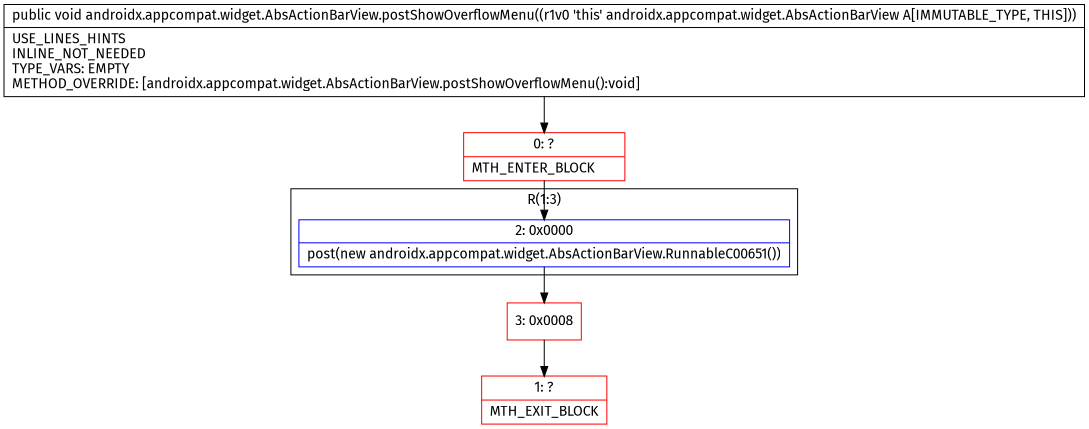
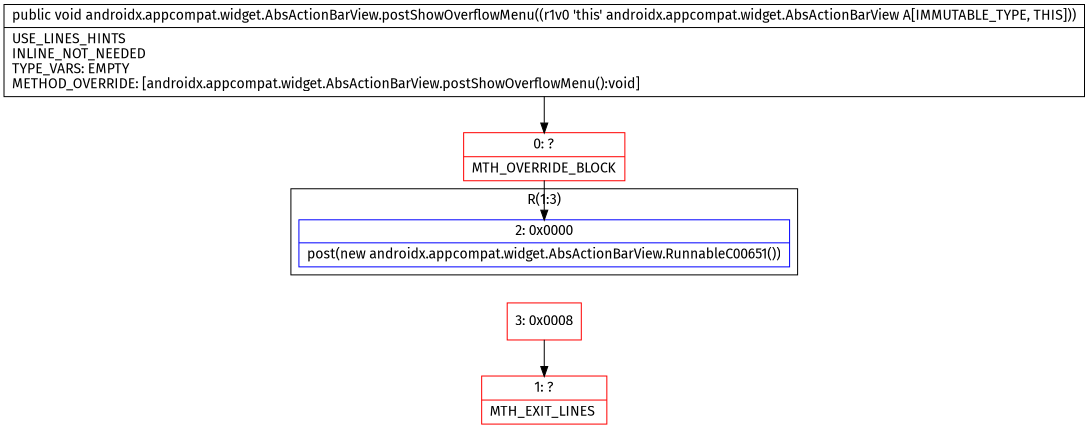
(534, 168) -> (544, 168)
(544, 281) -> none
(544, 412) -> (543, 412)
